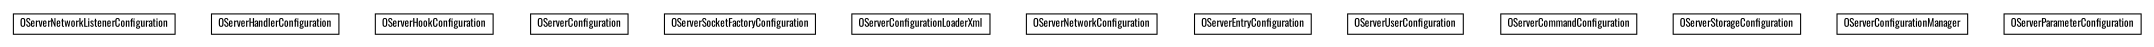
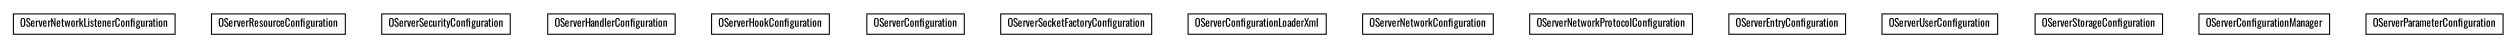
none -> (278, 24)
none -> (446, 24)
(1568, 24) -> none
none -> (1611, 24)
